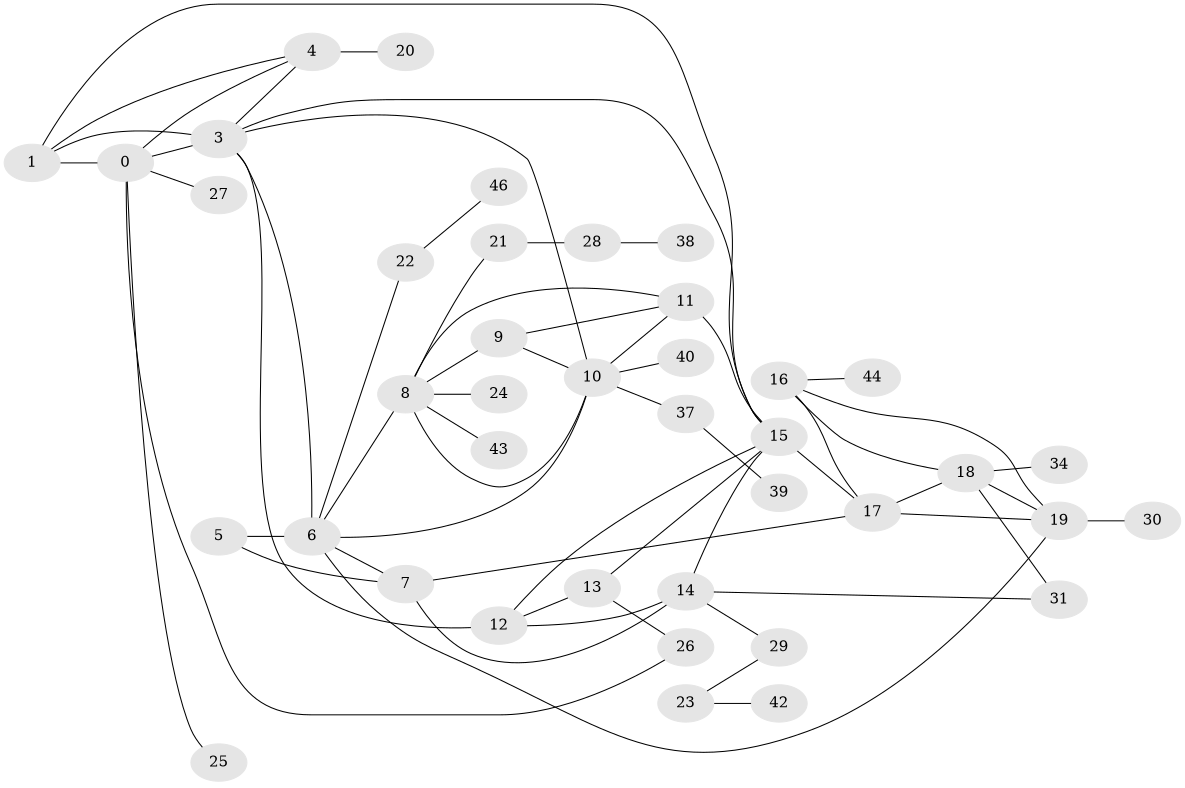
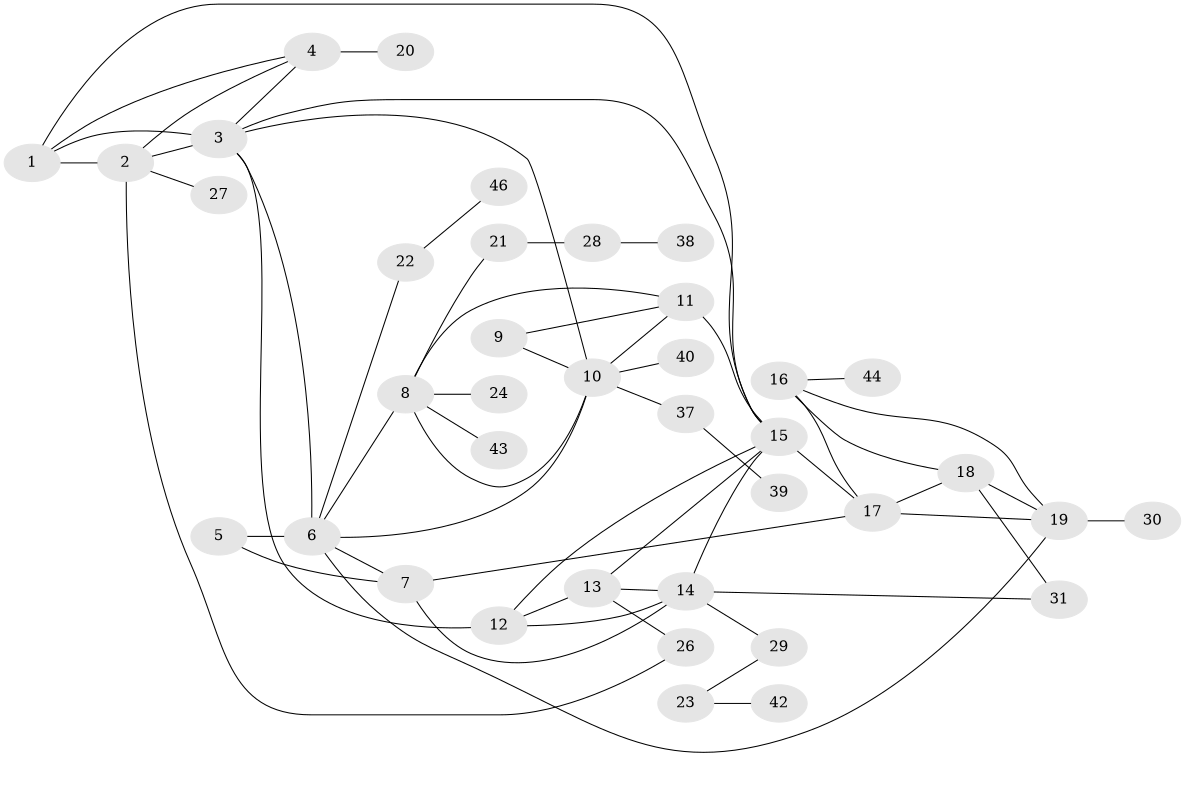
(126, 163) -> (126, 163)
(452, 366) -> none
(1059, 465) -> none
none -> (639, 590)
(219, 763) -> none
